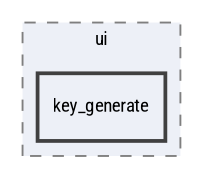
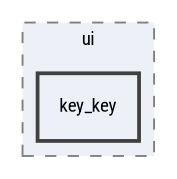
(101, 107) -> (88, 107)
